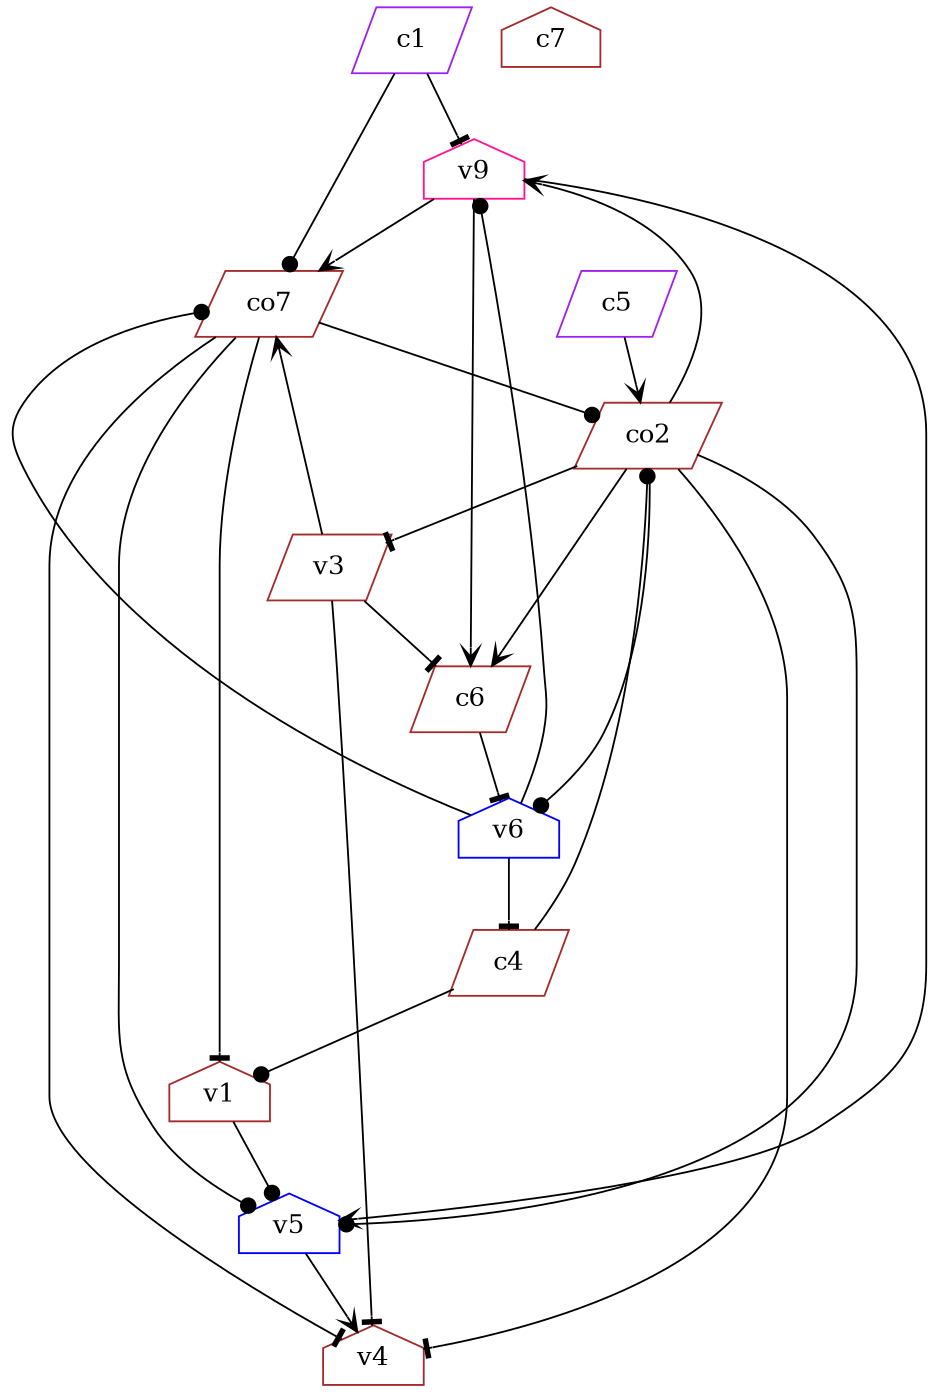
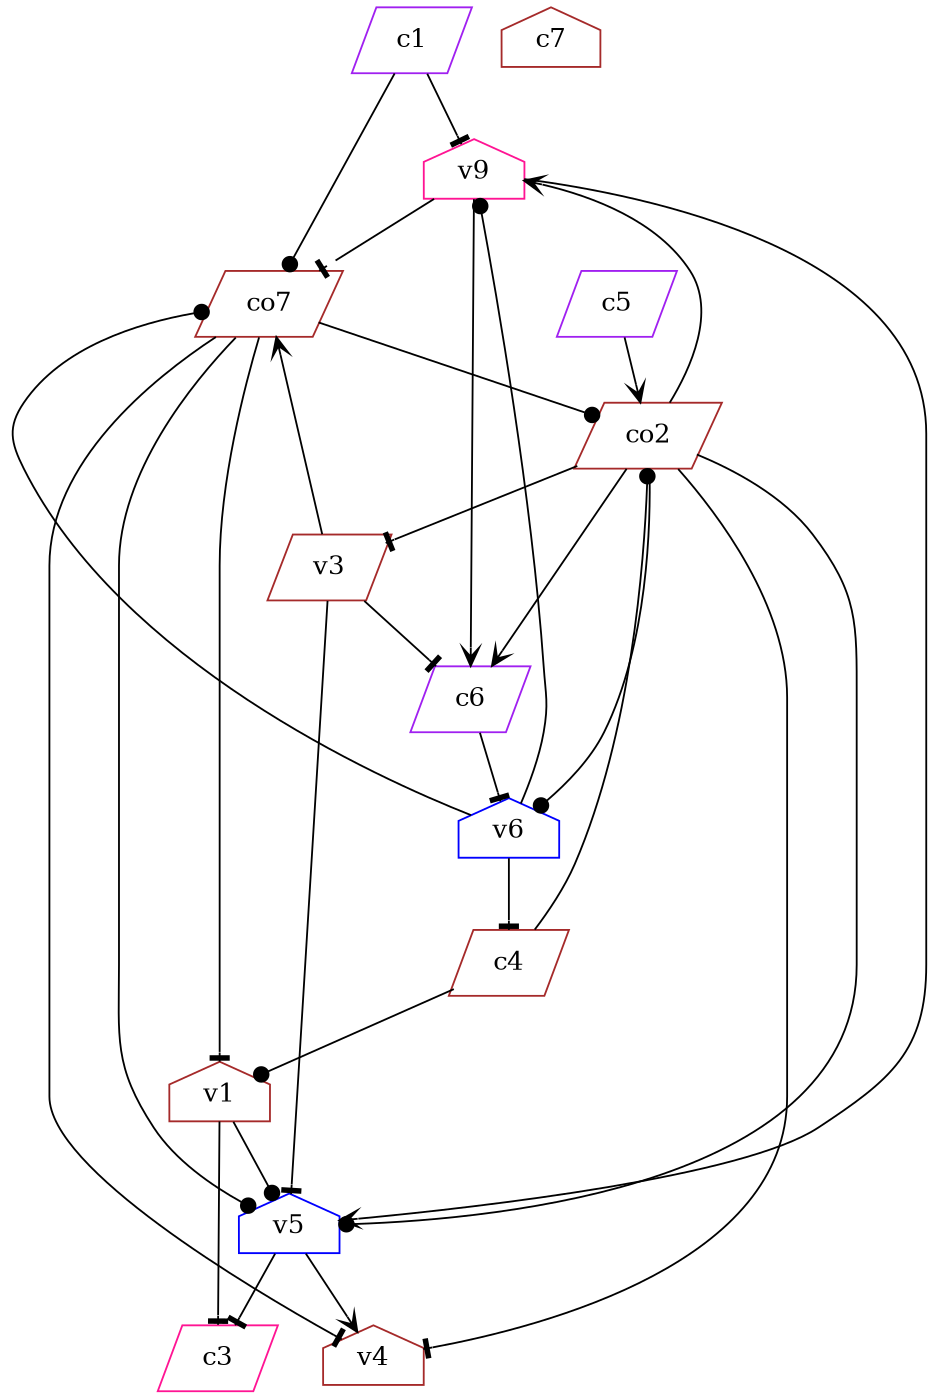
(385, 230) -> (385, 230)
(470, 699) -> (470, 699)
(354, 958) -> (310, 893)
none -> (218, 1358)
